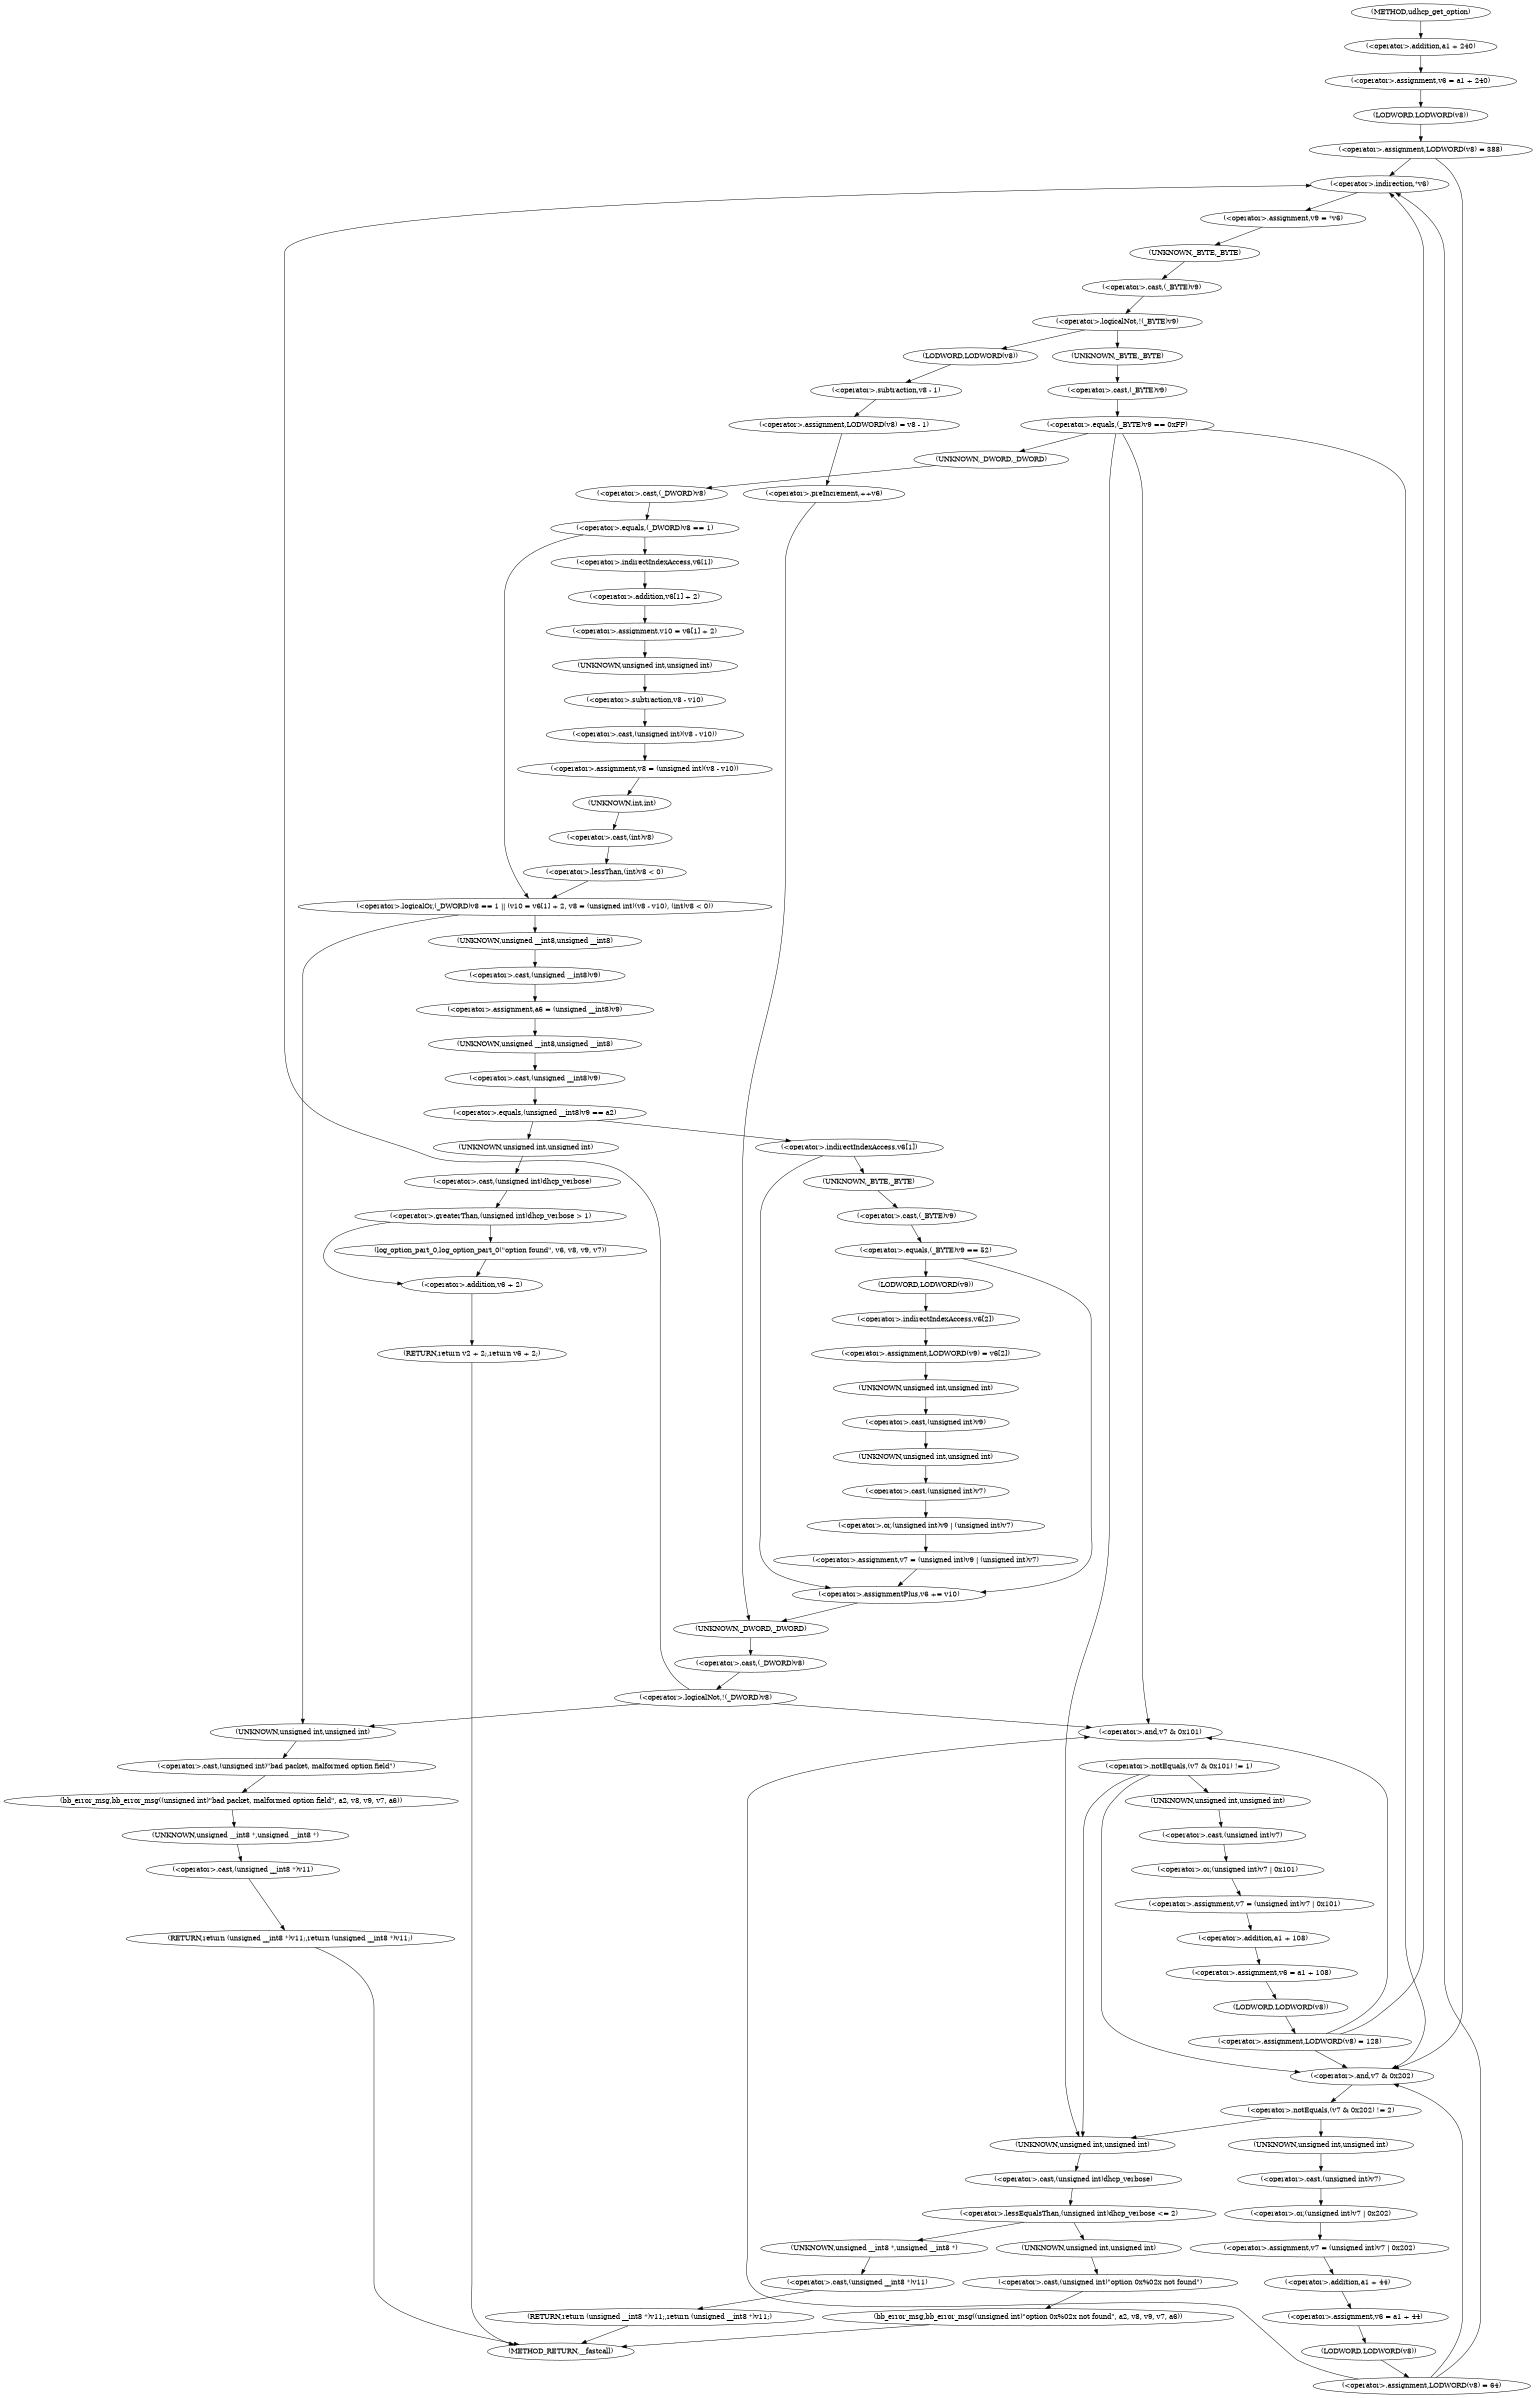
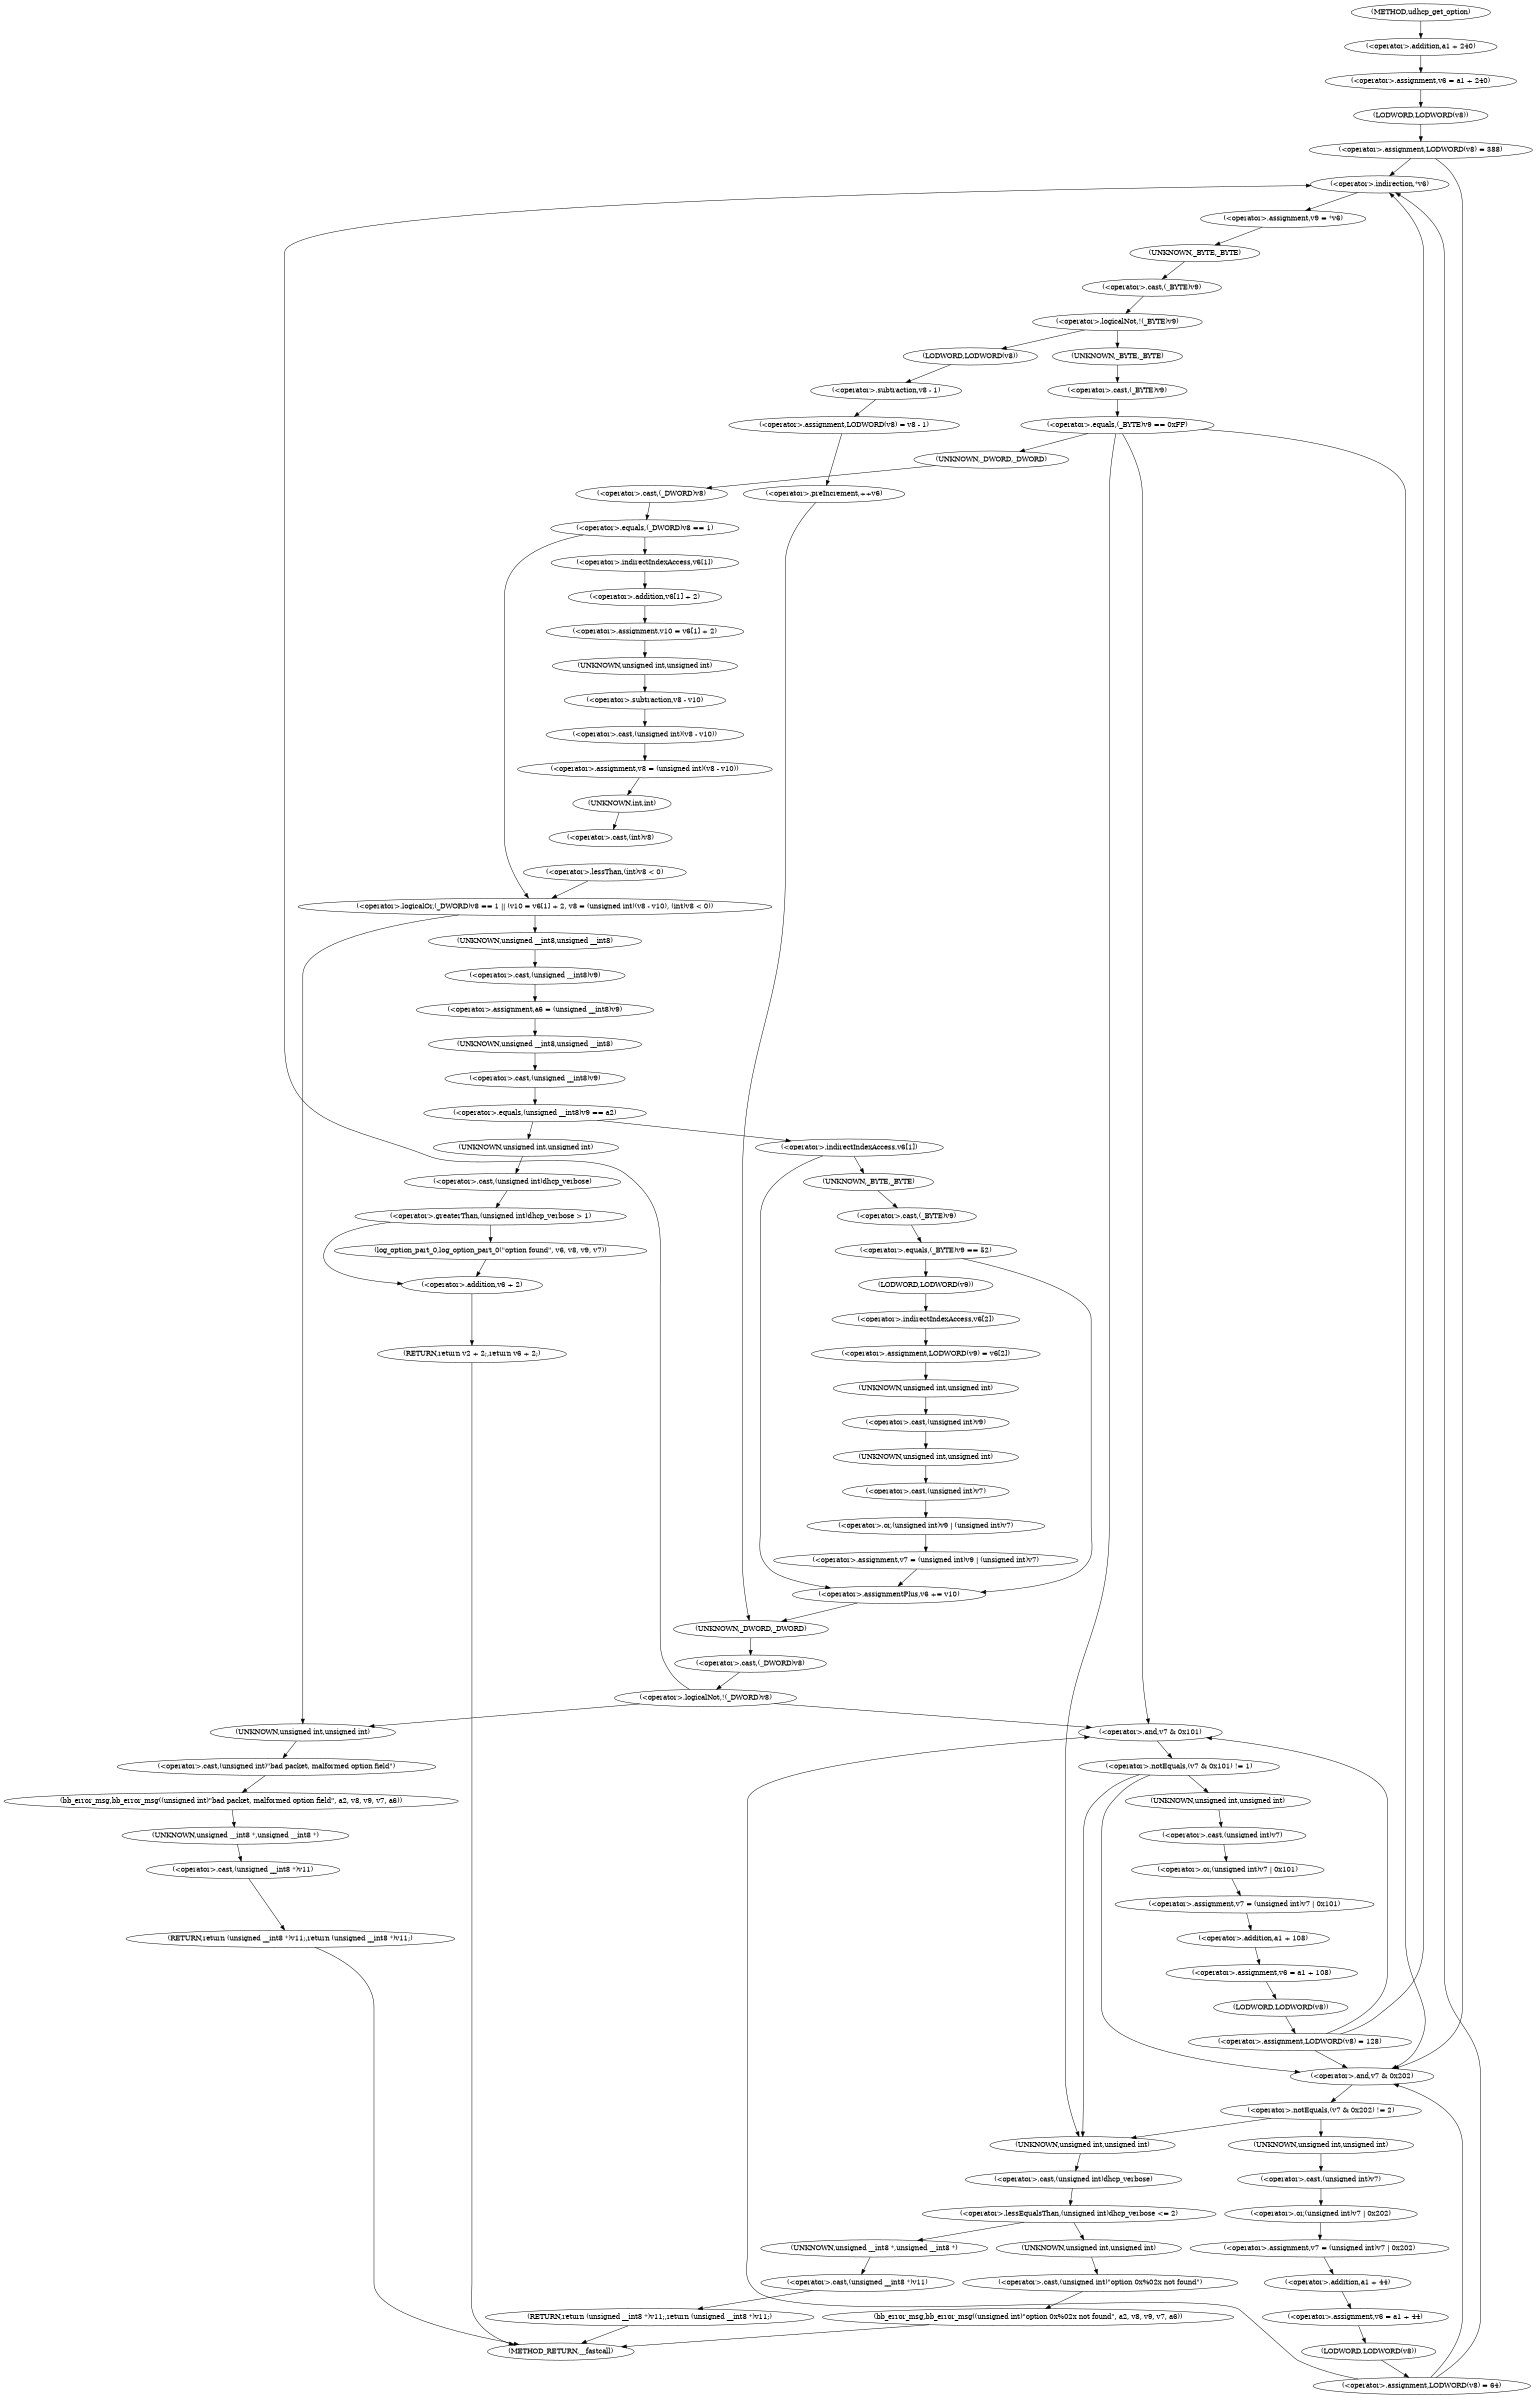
(608, 853) -> none
none -> (1163, 1748)
